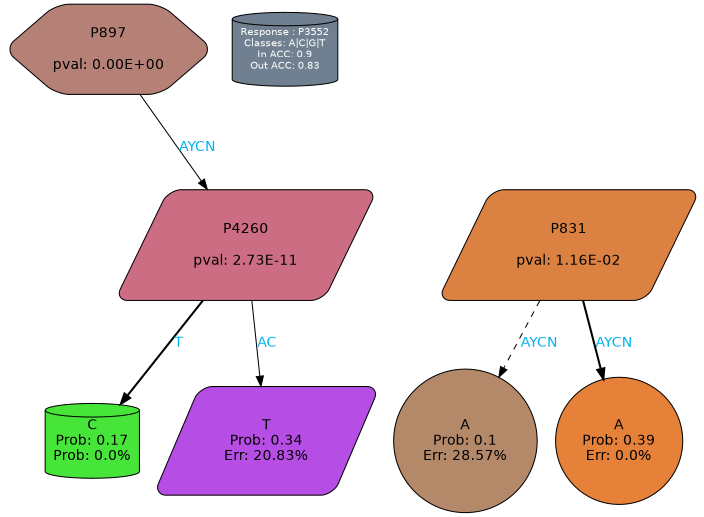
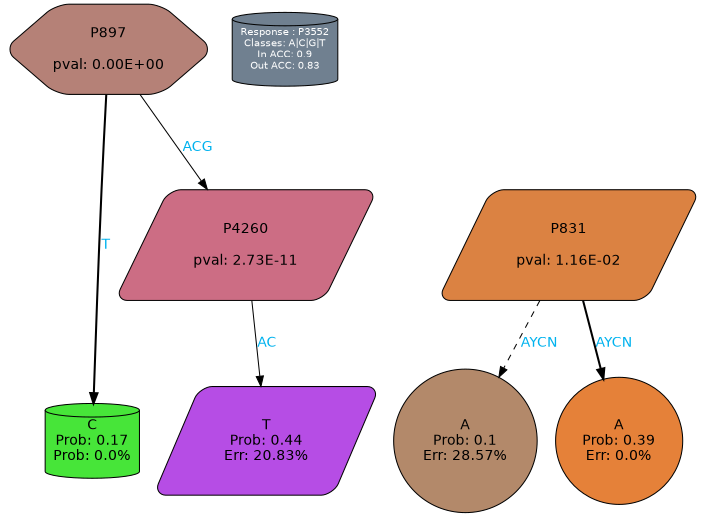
(198, 147) -> (198, 147)
(165, 348) -> (99, 244)
(267, 441) -> (267, 441)
